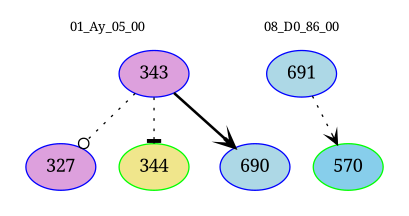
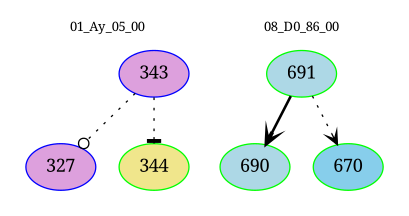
(302, 74) -> (302, 74)
(191, 108) -> (281, 115)
(255, 167) -> (255, 167)
(348, 167) -> (348, 167)
